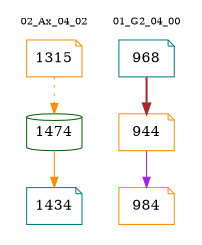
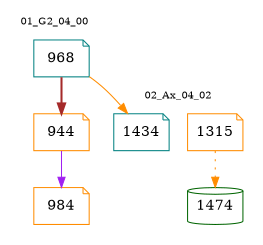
(54, 164) -> (112, 96)
